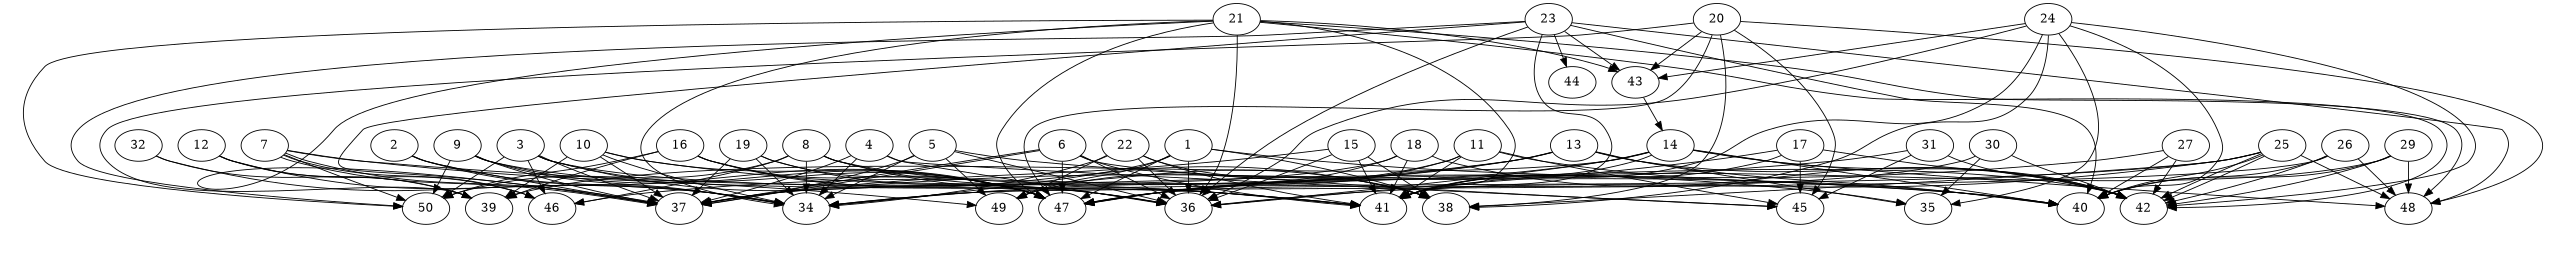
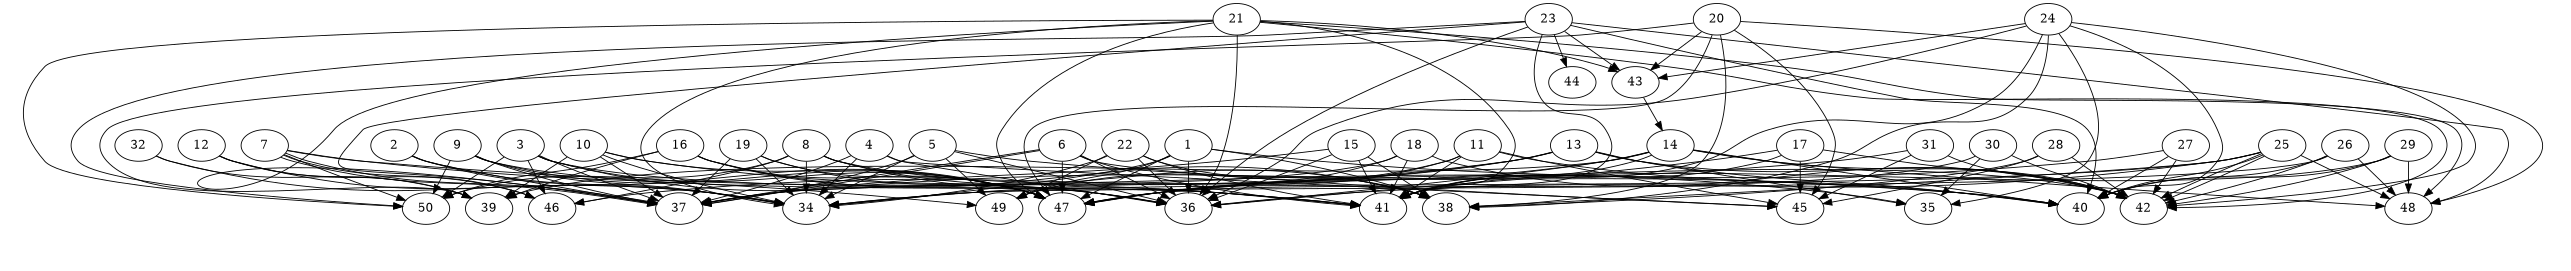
none -> (2056, 145)
